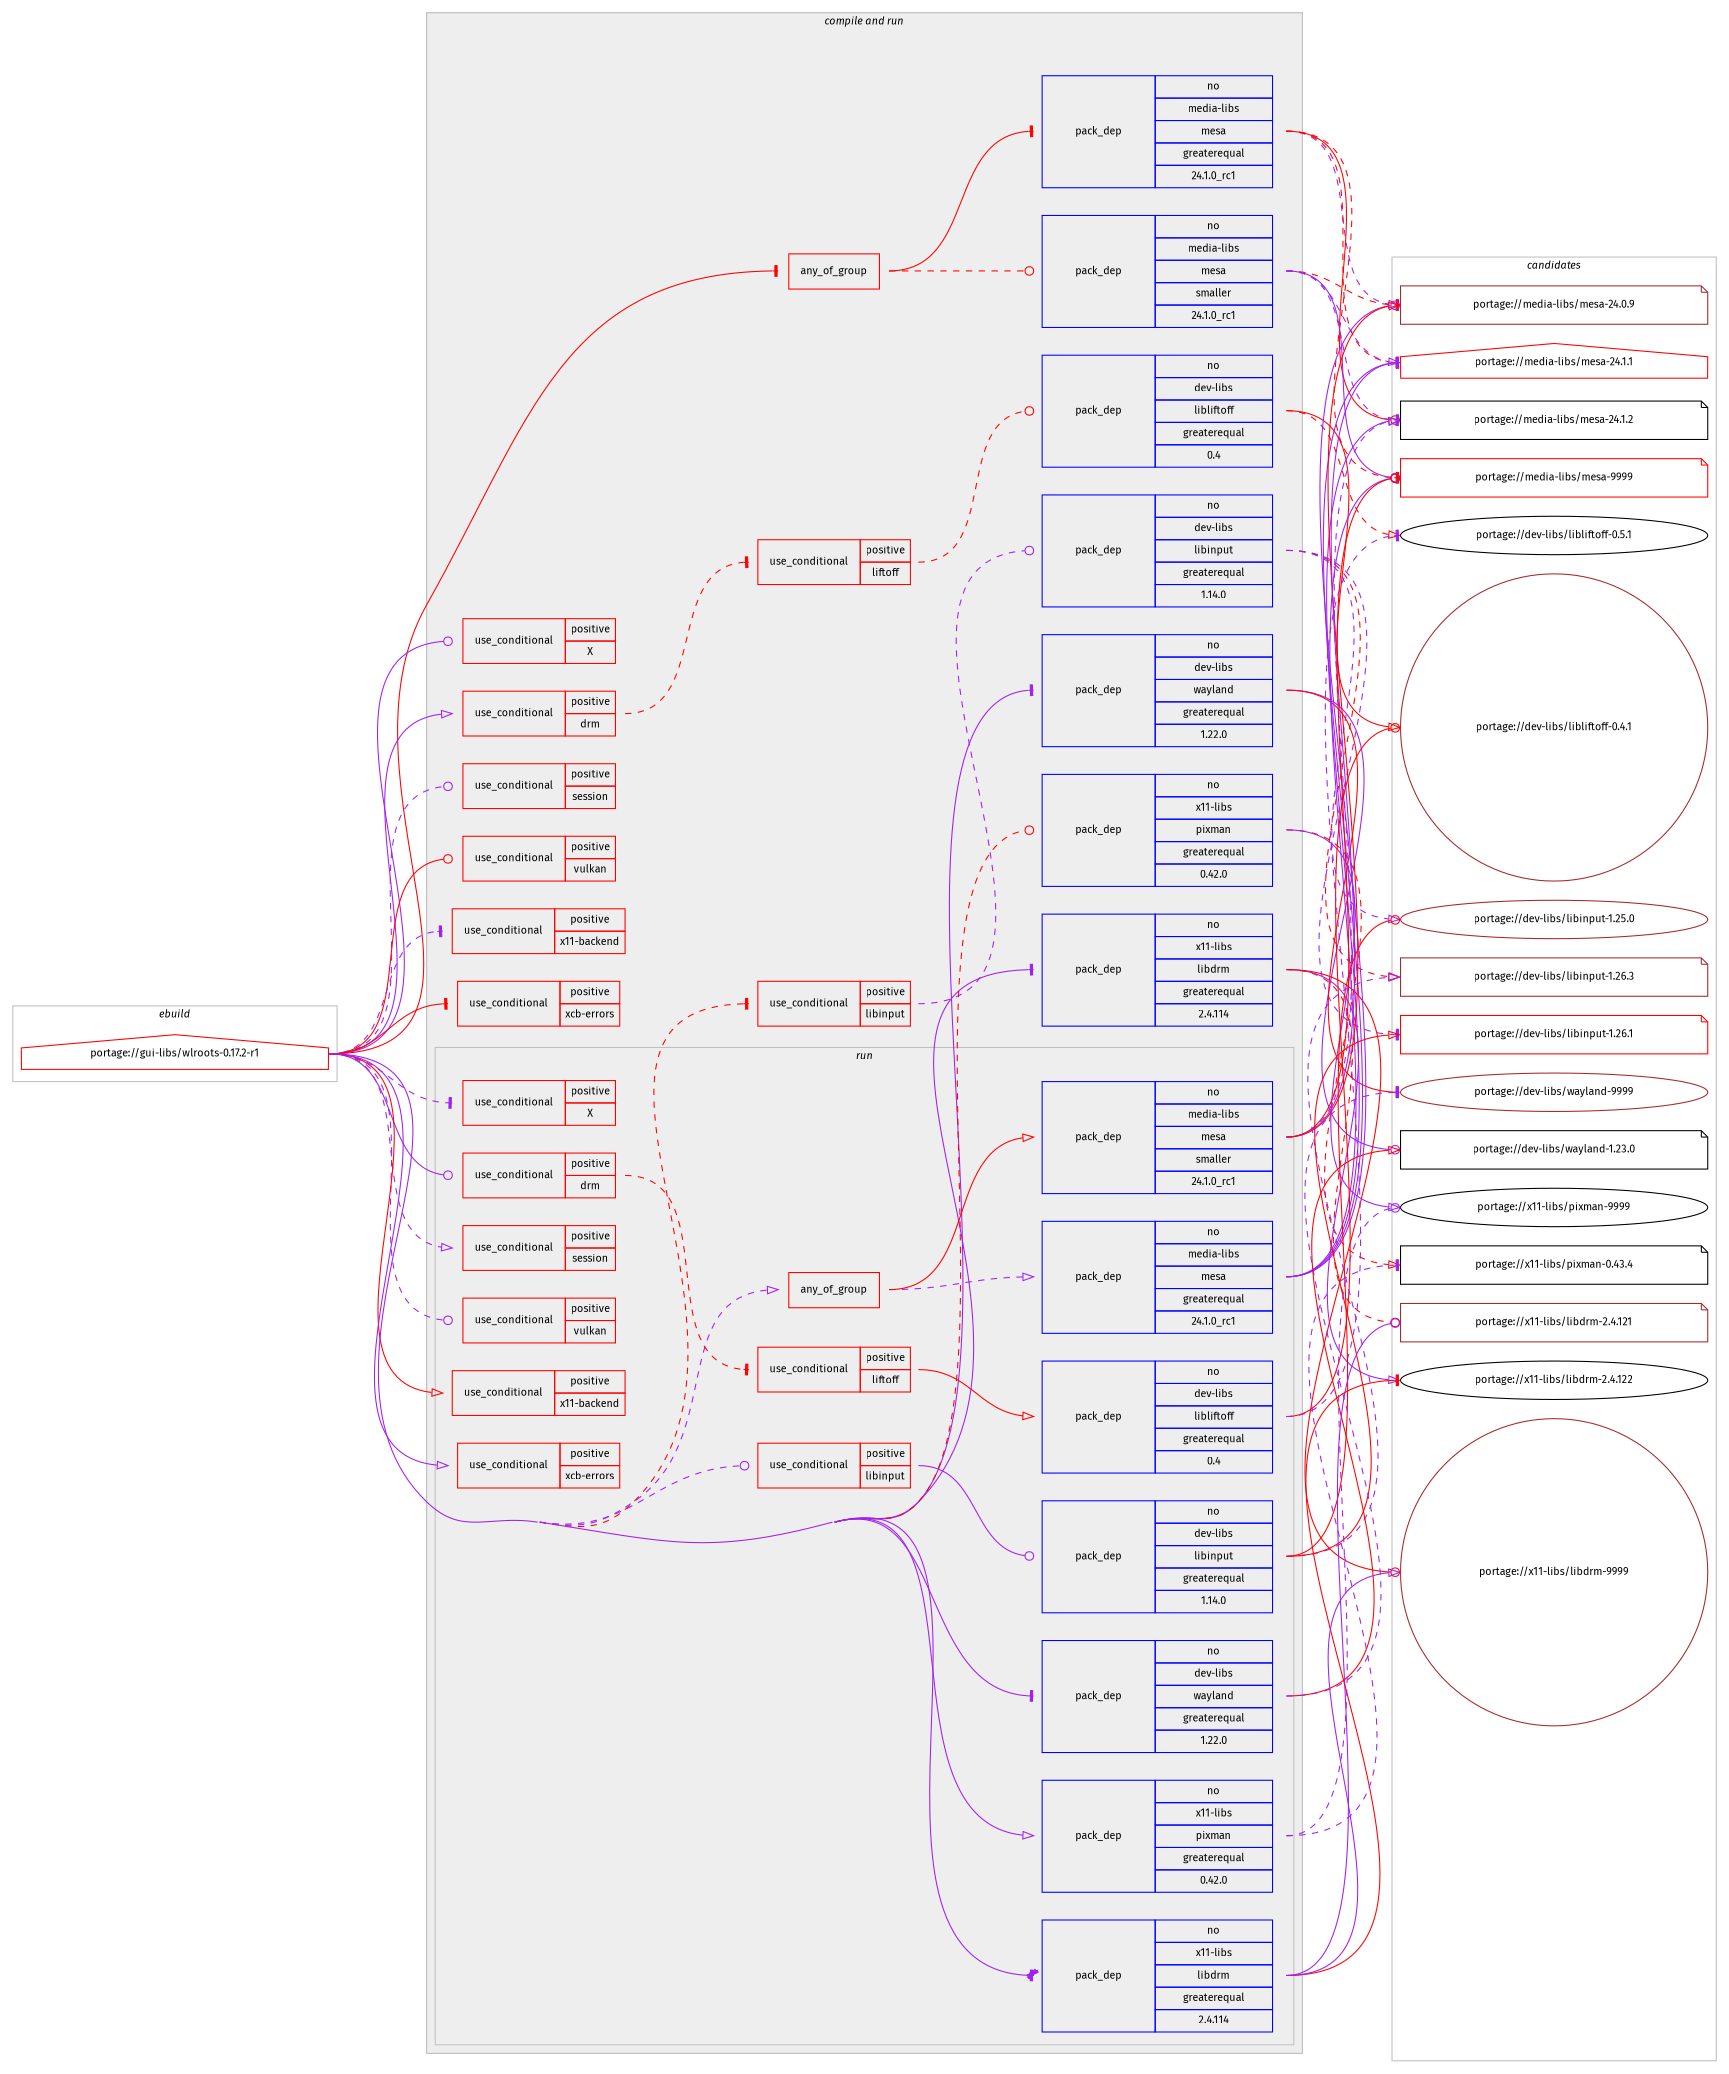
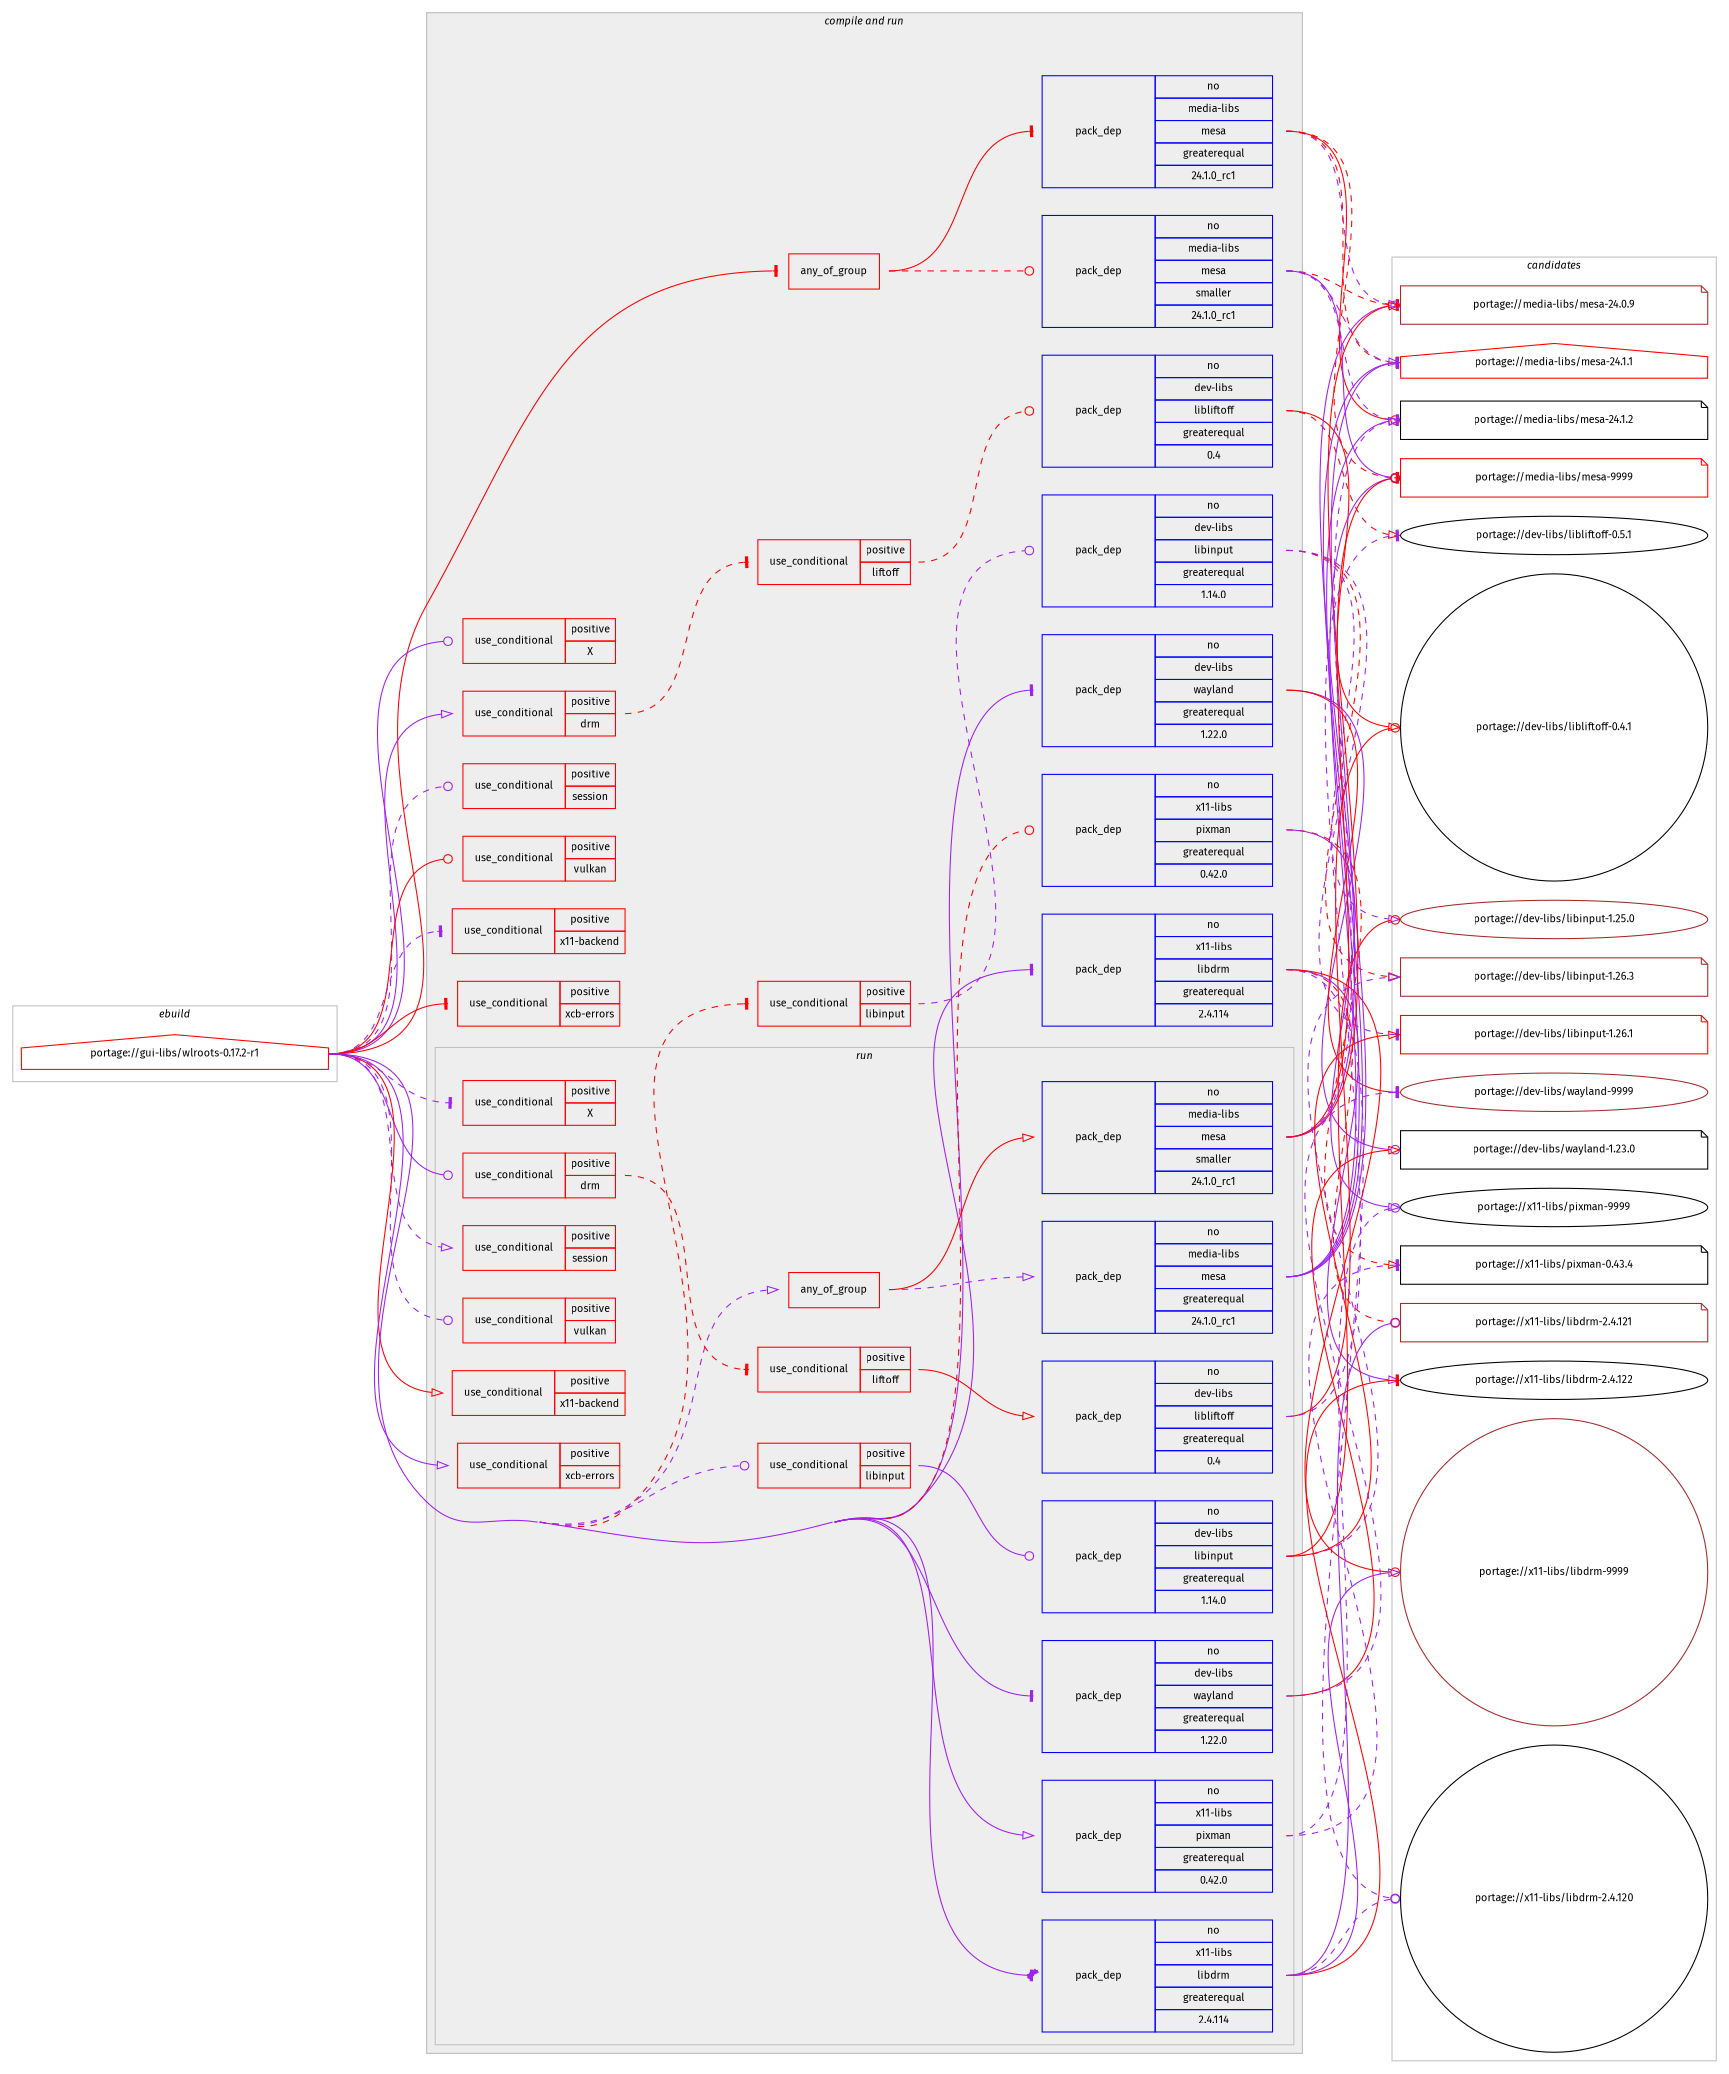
(1554, 727) -> (1554, 727)
none -> (1554, 1899)
